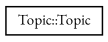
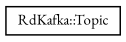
(54, 21) -> (63, 21)
